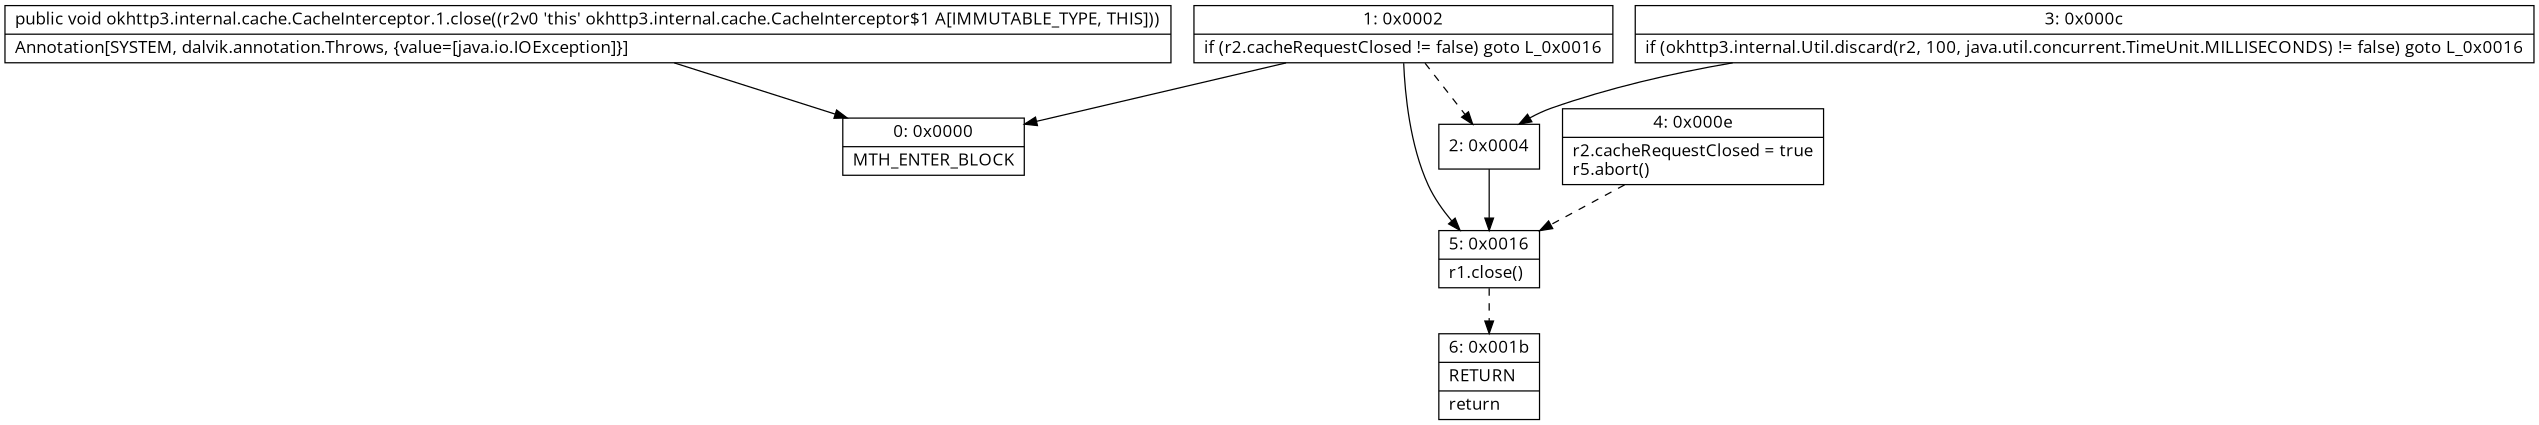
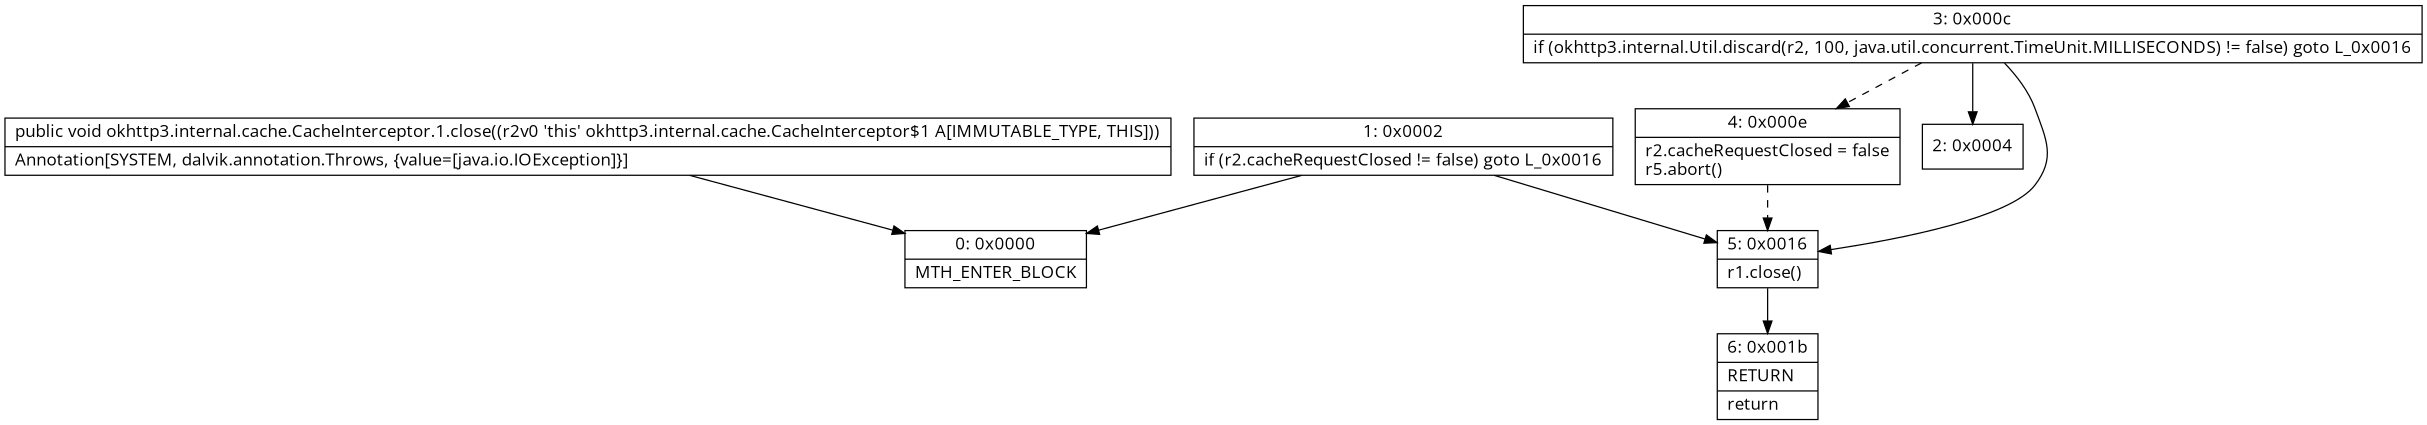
none -> (1885, 83)
(1445, 89) -> none
(1693, 151) -> (1768, 151)
(1489, 193) -> (2002, 208)
(1489, 305) -> (1768, 305)
